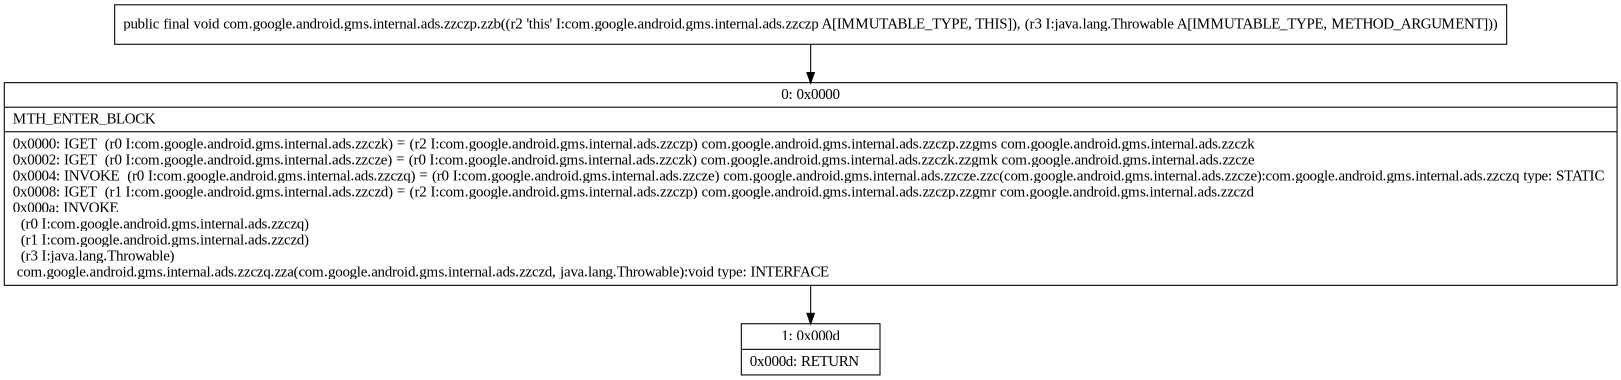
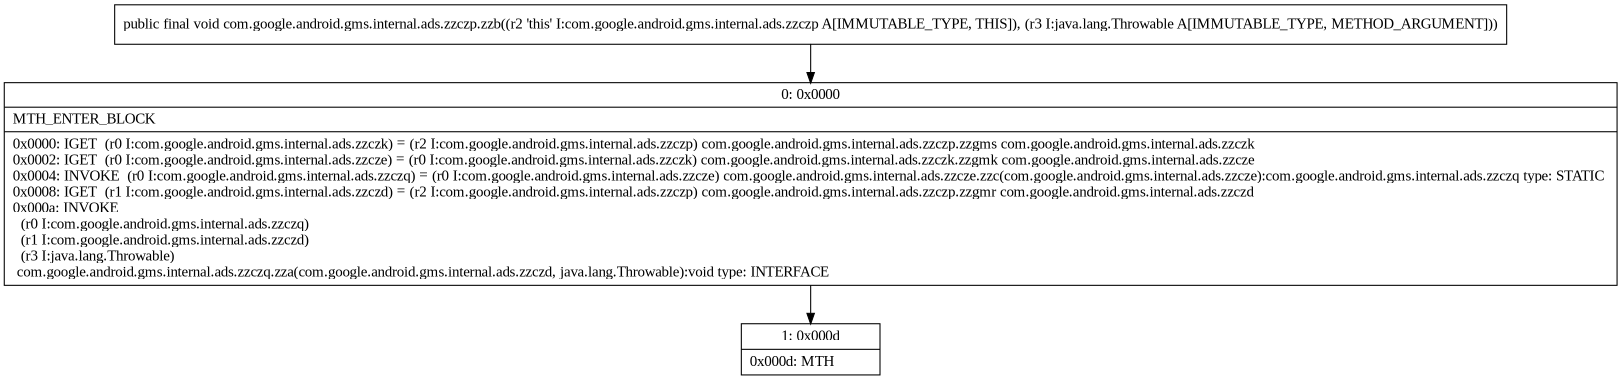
(811, 362) -> (798, 362)
